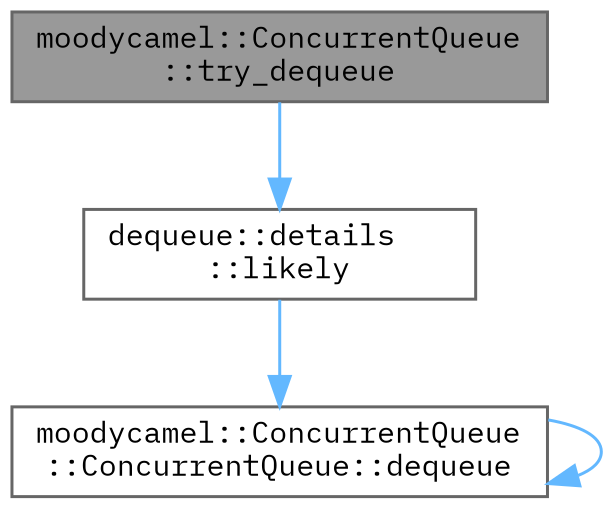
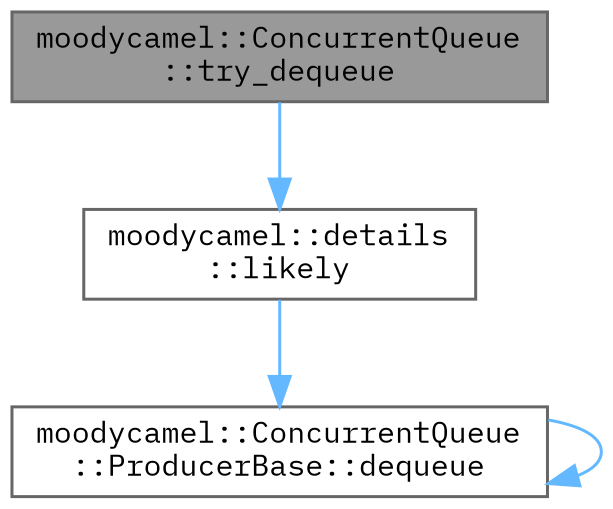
(280, 254) -> (280, 254)
(280, 452) -> (280, 452)
